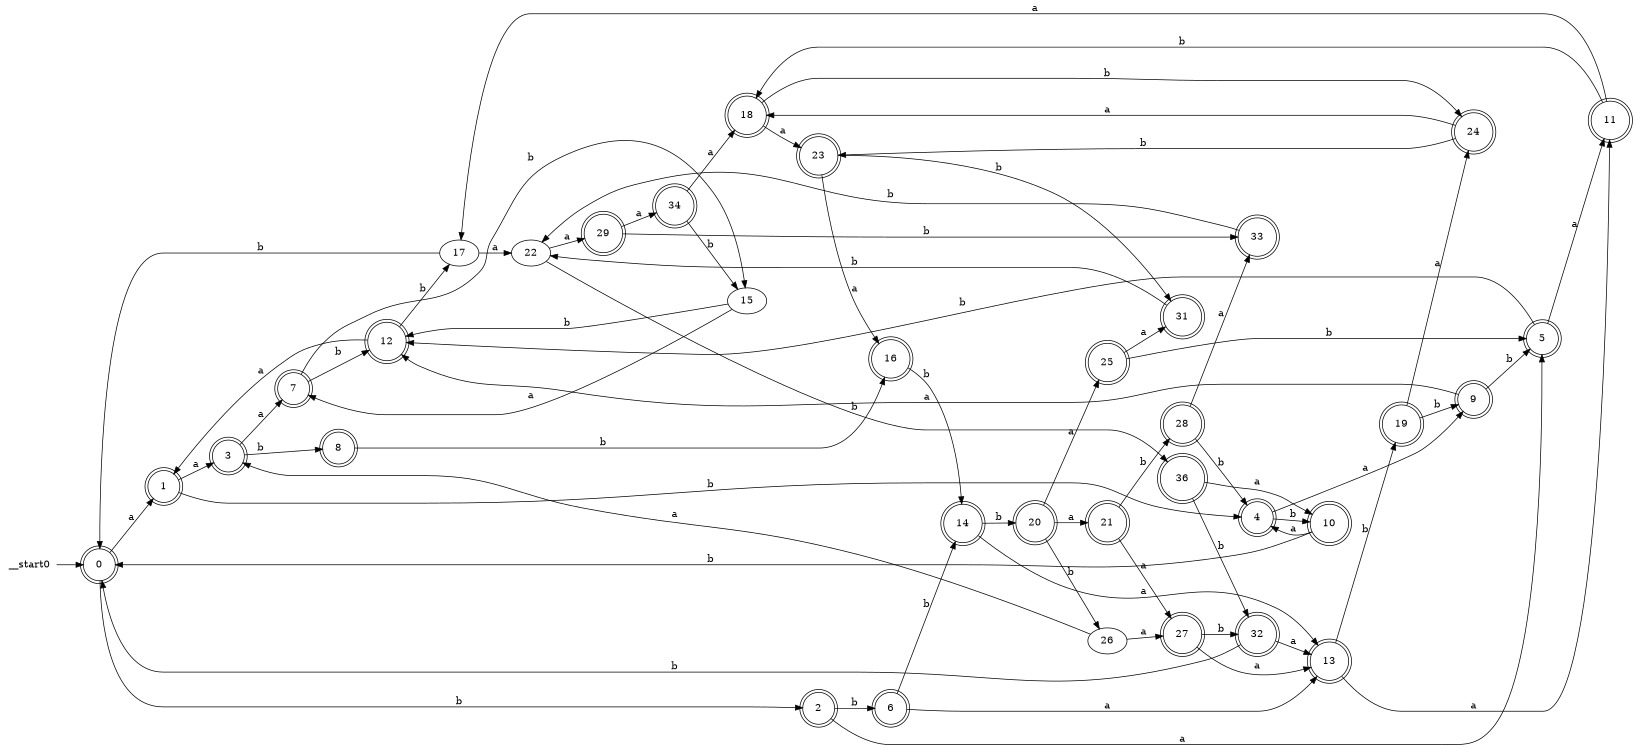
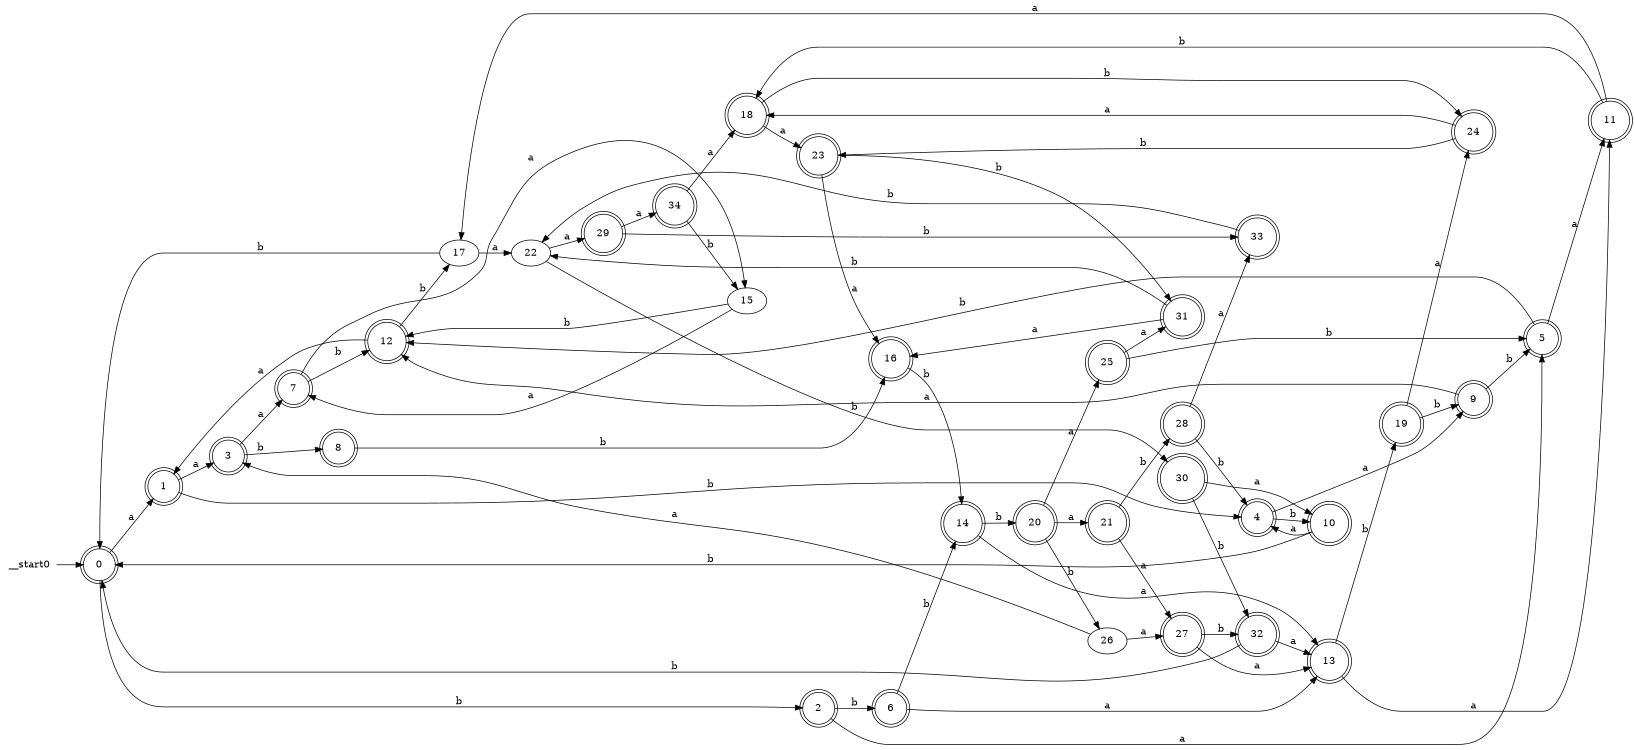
(531, 158) -> (531, 158)
none -> (1040, 337)
(1182, 479) -> (1182, 479)
